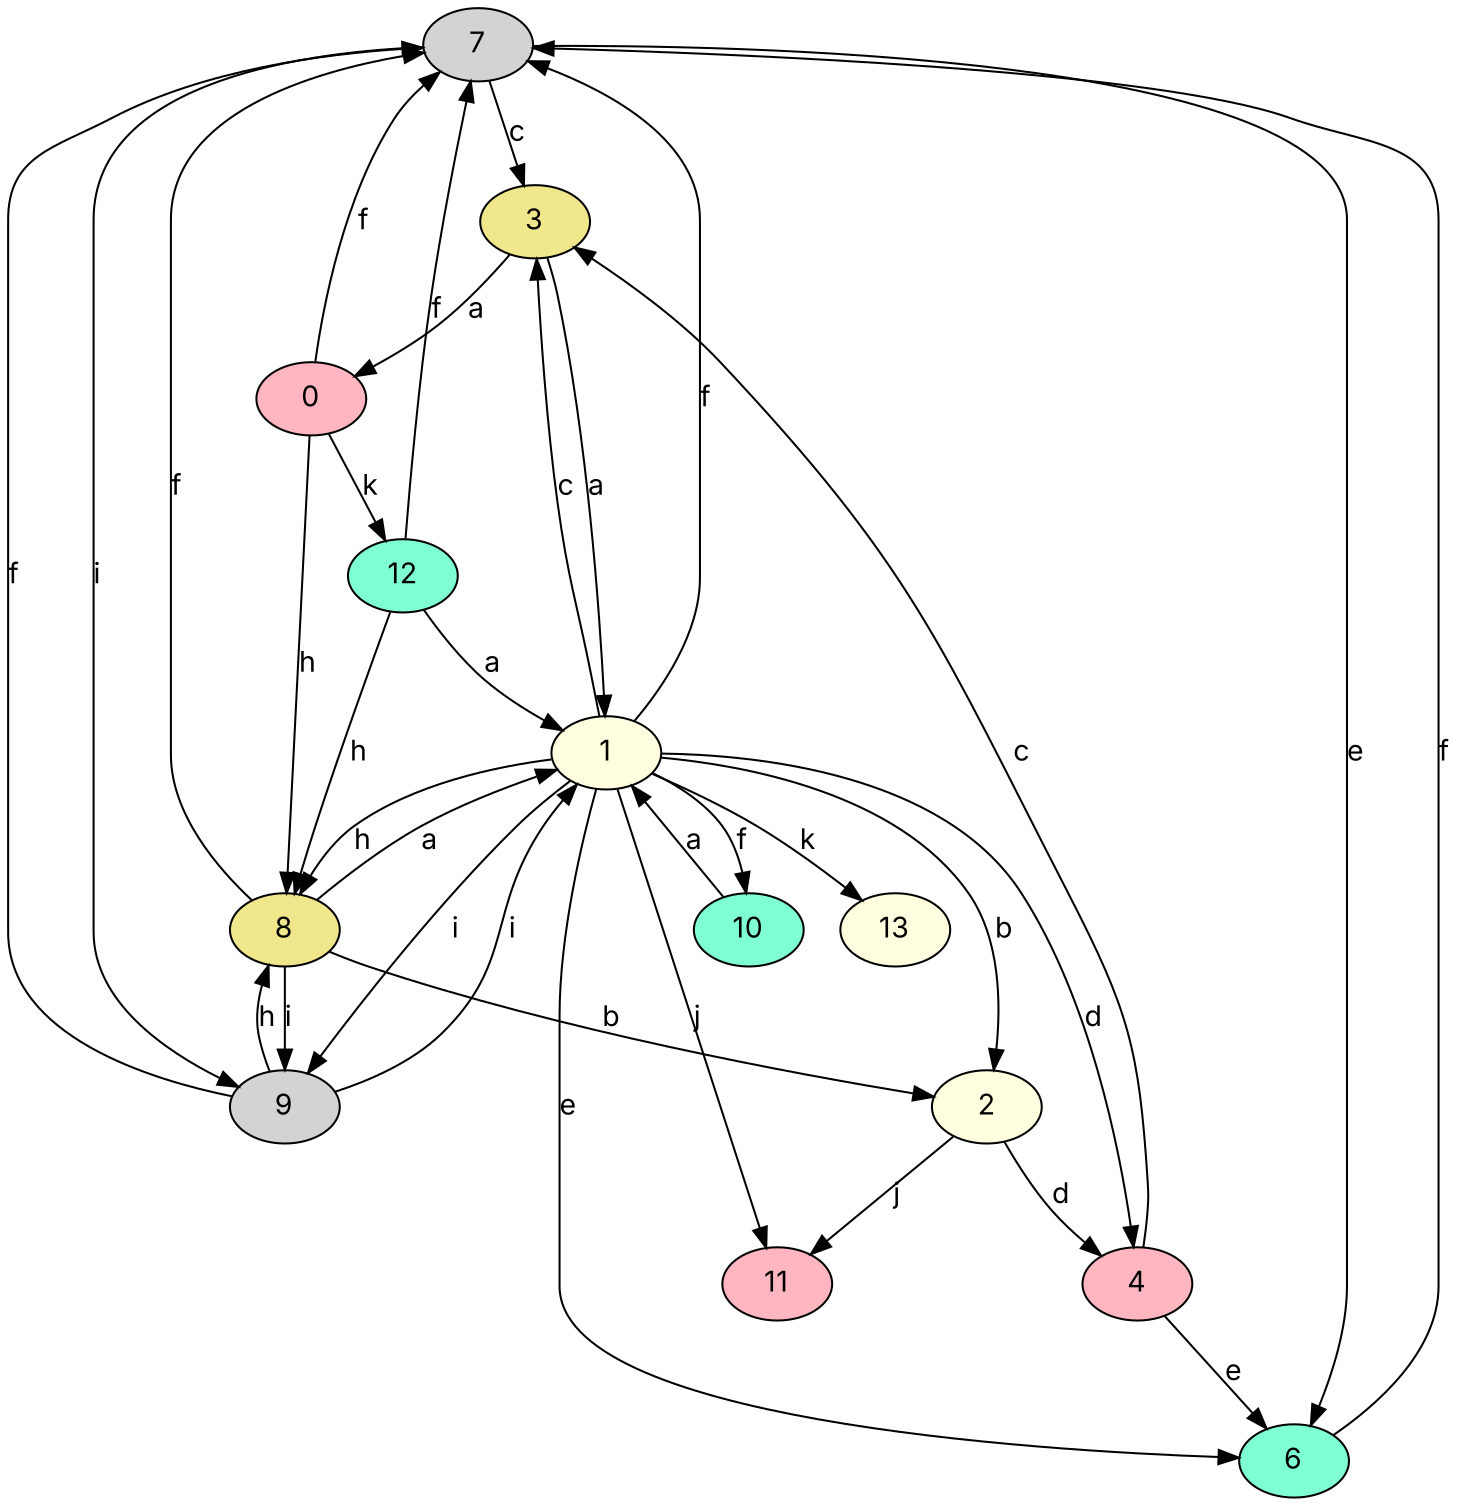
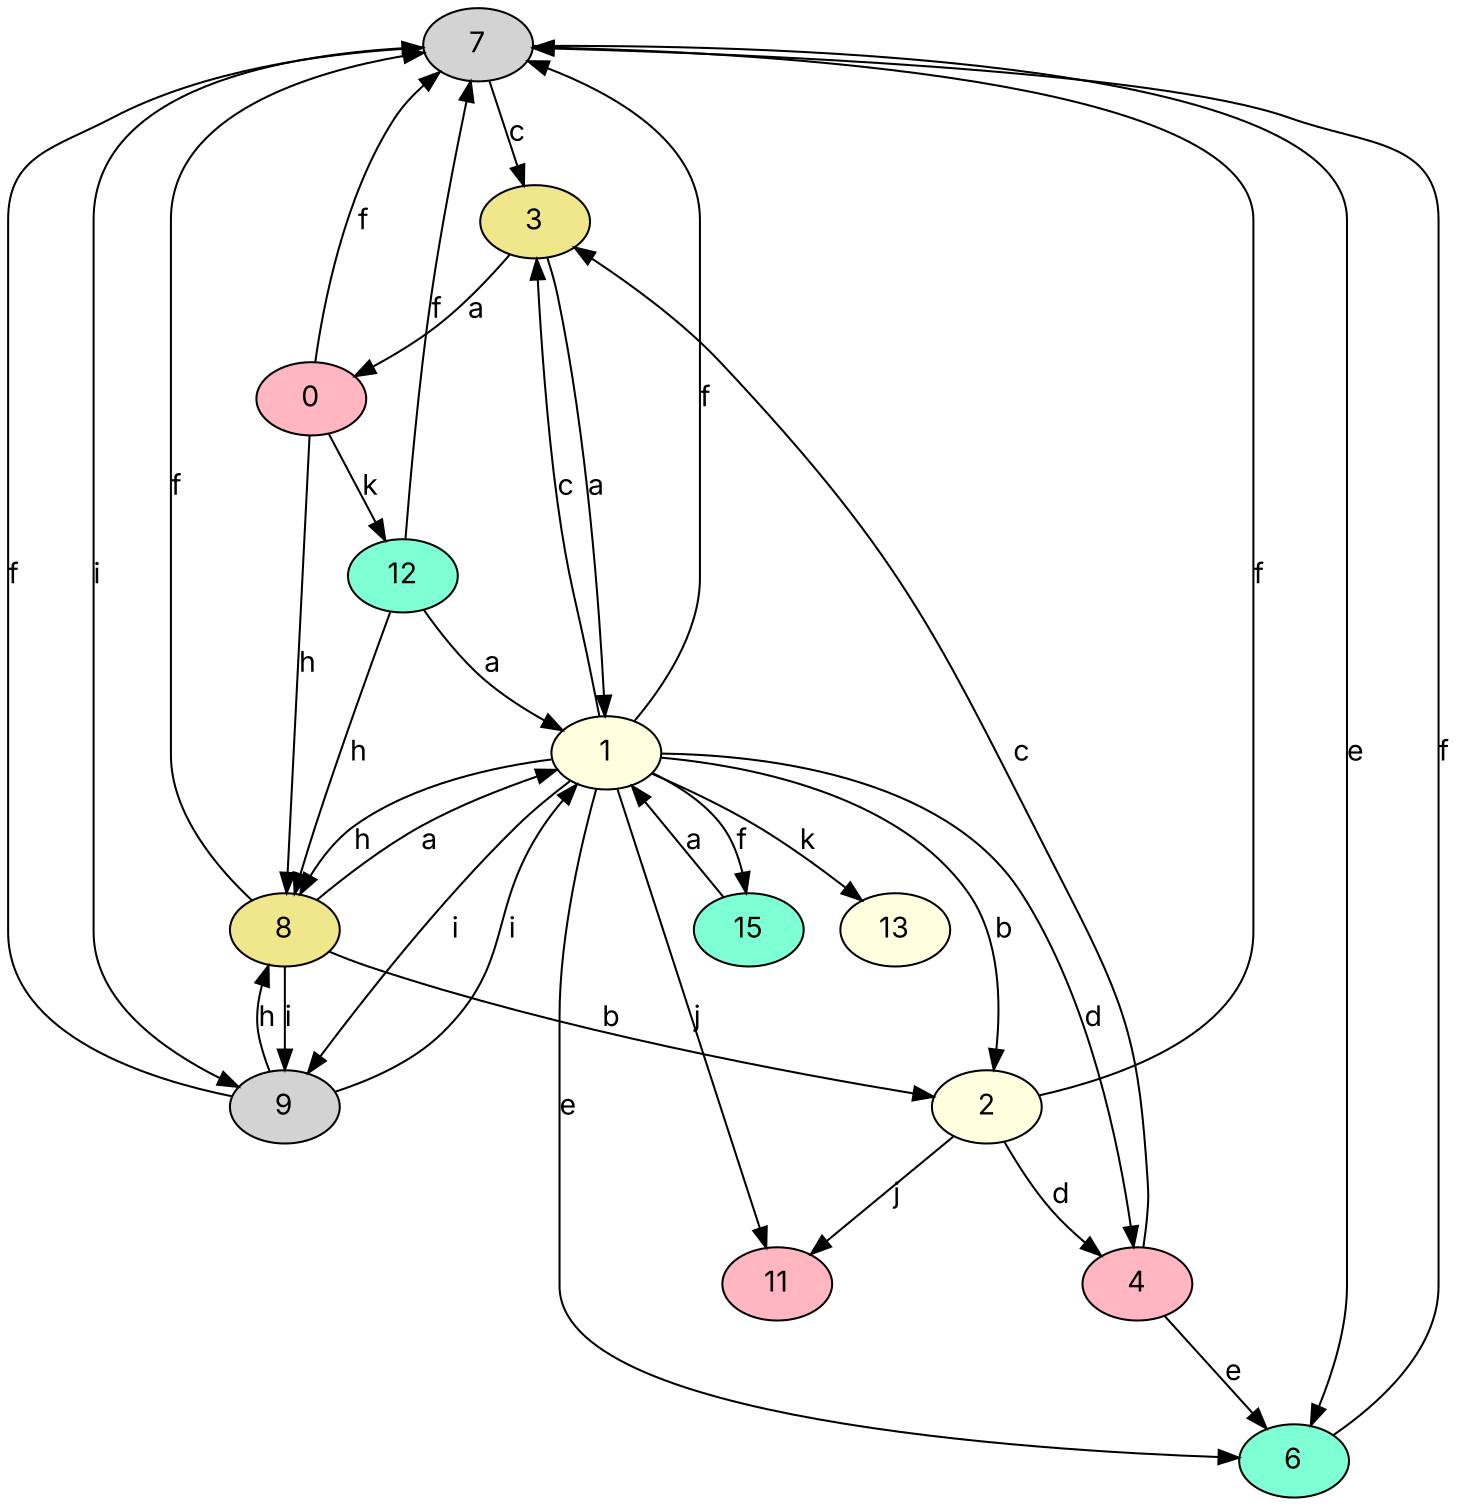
none -> (1253, 345)
(749, 930) -> (749, 930)
